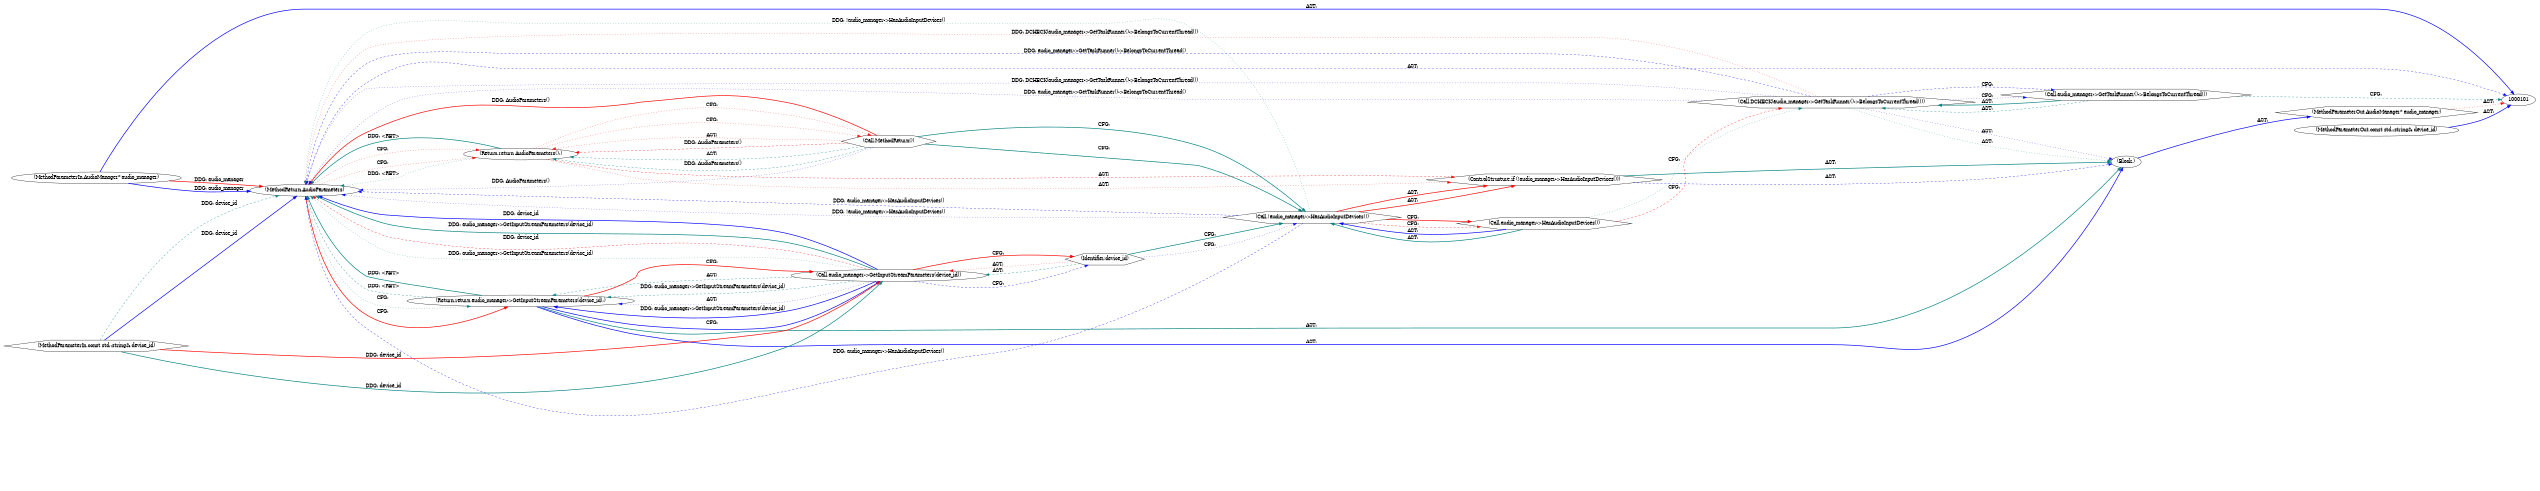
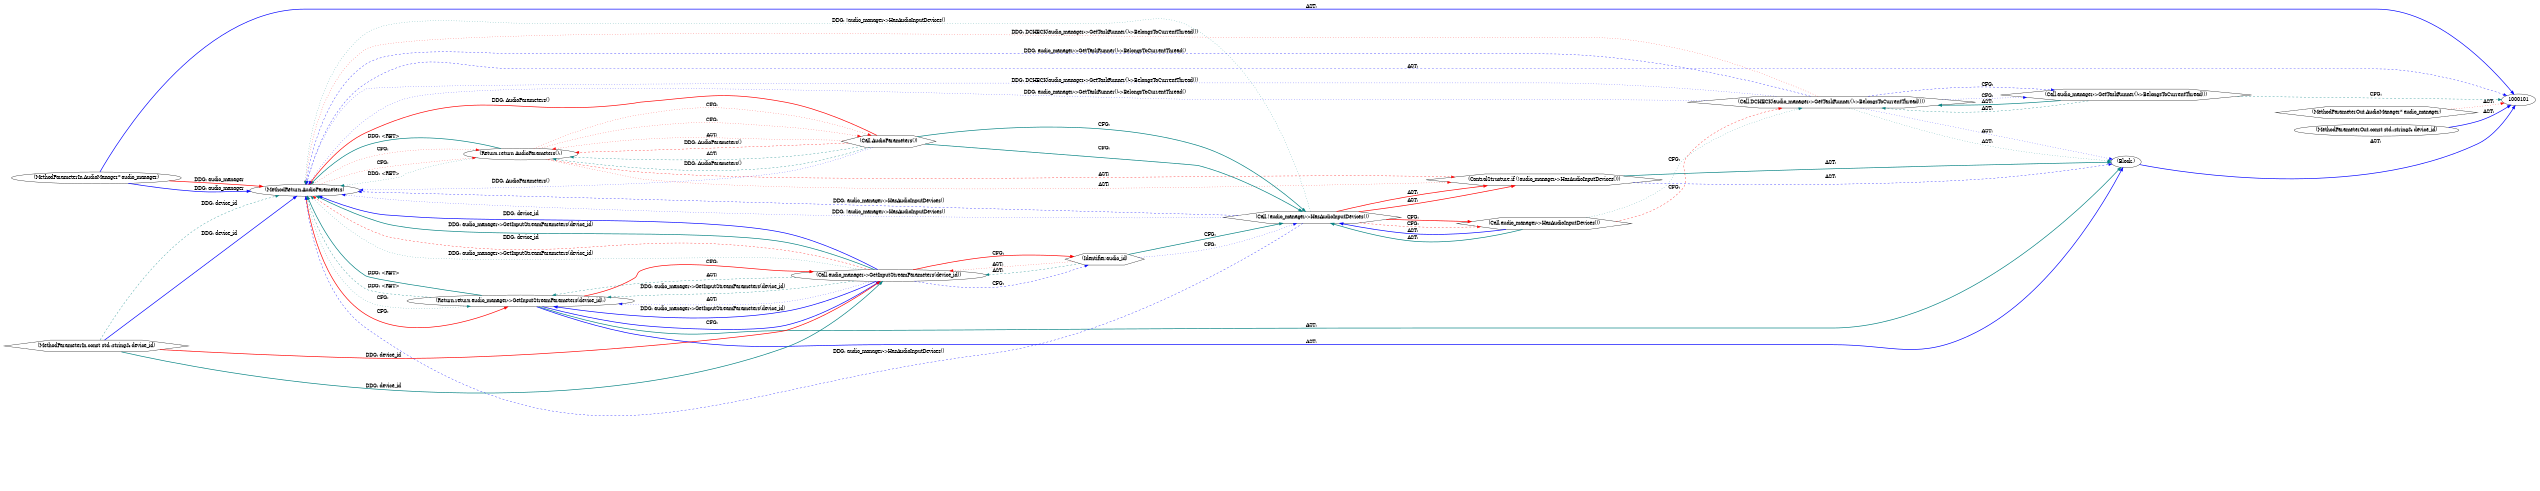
(2221, 133) -> (2336, 177)
(889, 141) -> (889, 141)
(1105, 259) -> (1105, 259)
